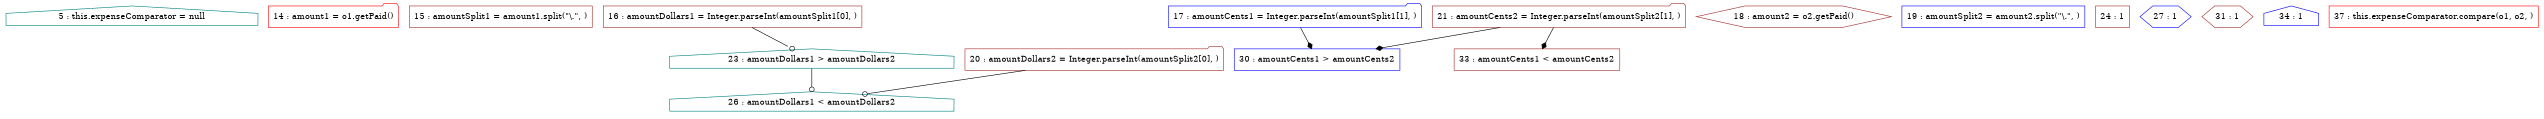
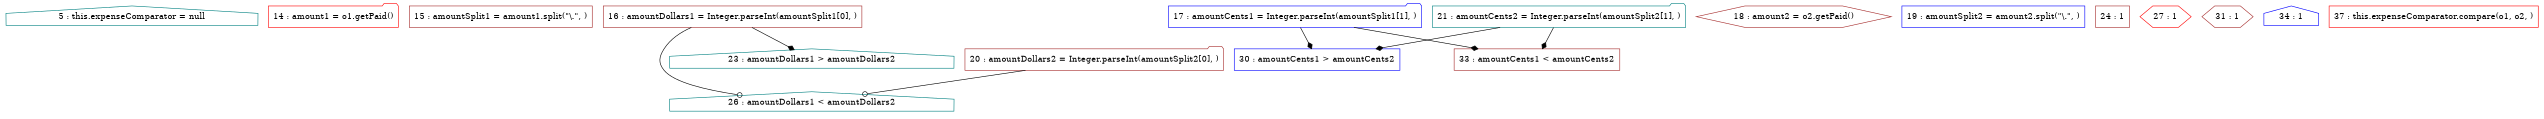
(1559, 17) -> (1559, 17)
(2166, 17) -> (2166, 17)
(770, 37) -> (770, 37)
none -> (1412, 38)
(812, 78) -> (672, 76)
